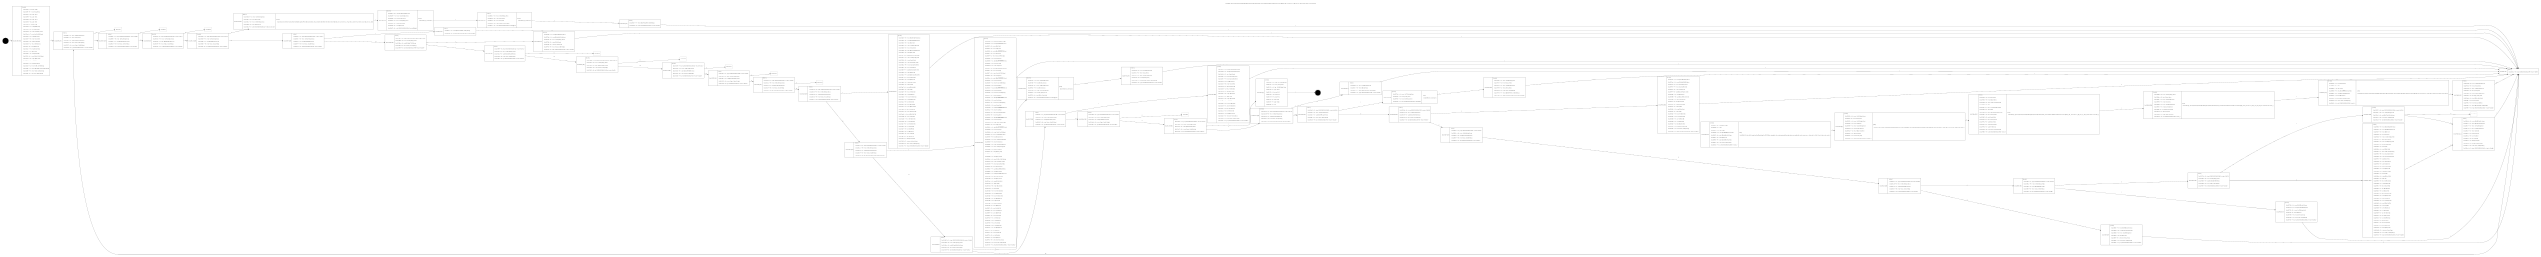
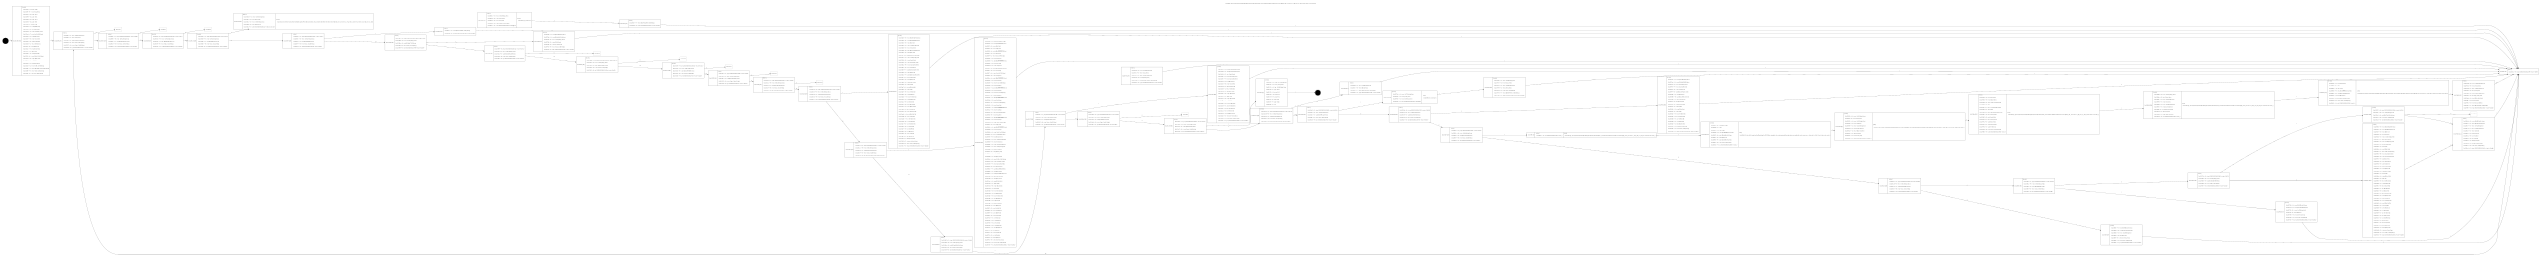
(406, 20) -> none
(1046, 88) -> none
none -> (1591, 135)
